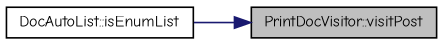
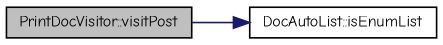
(214, 23) -> (213, 23)
